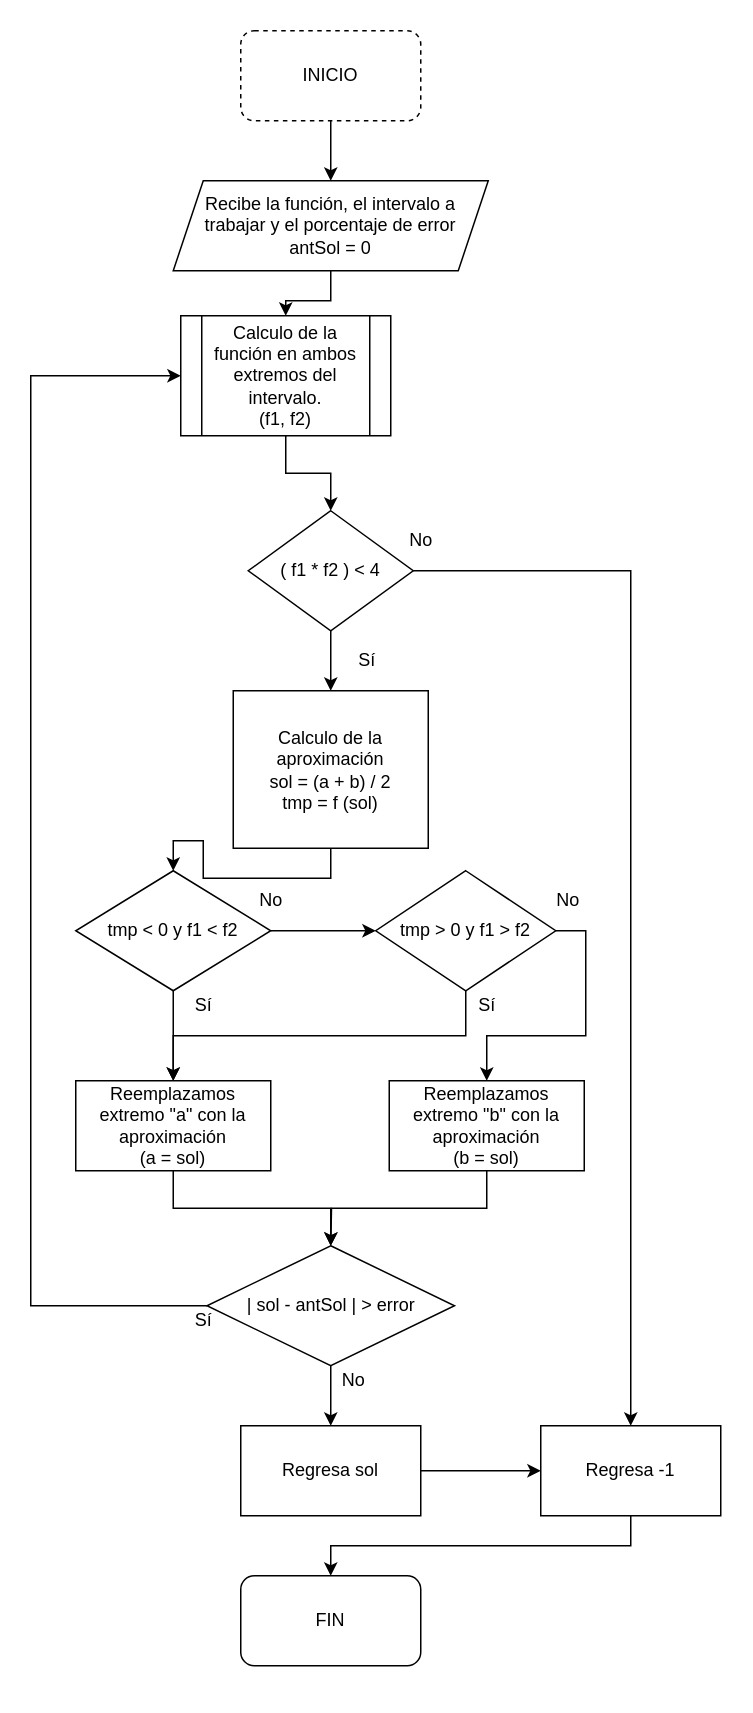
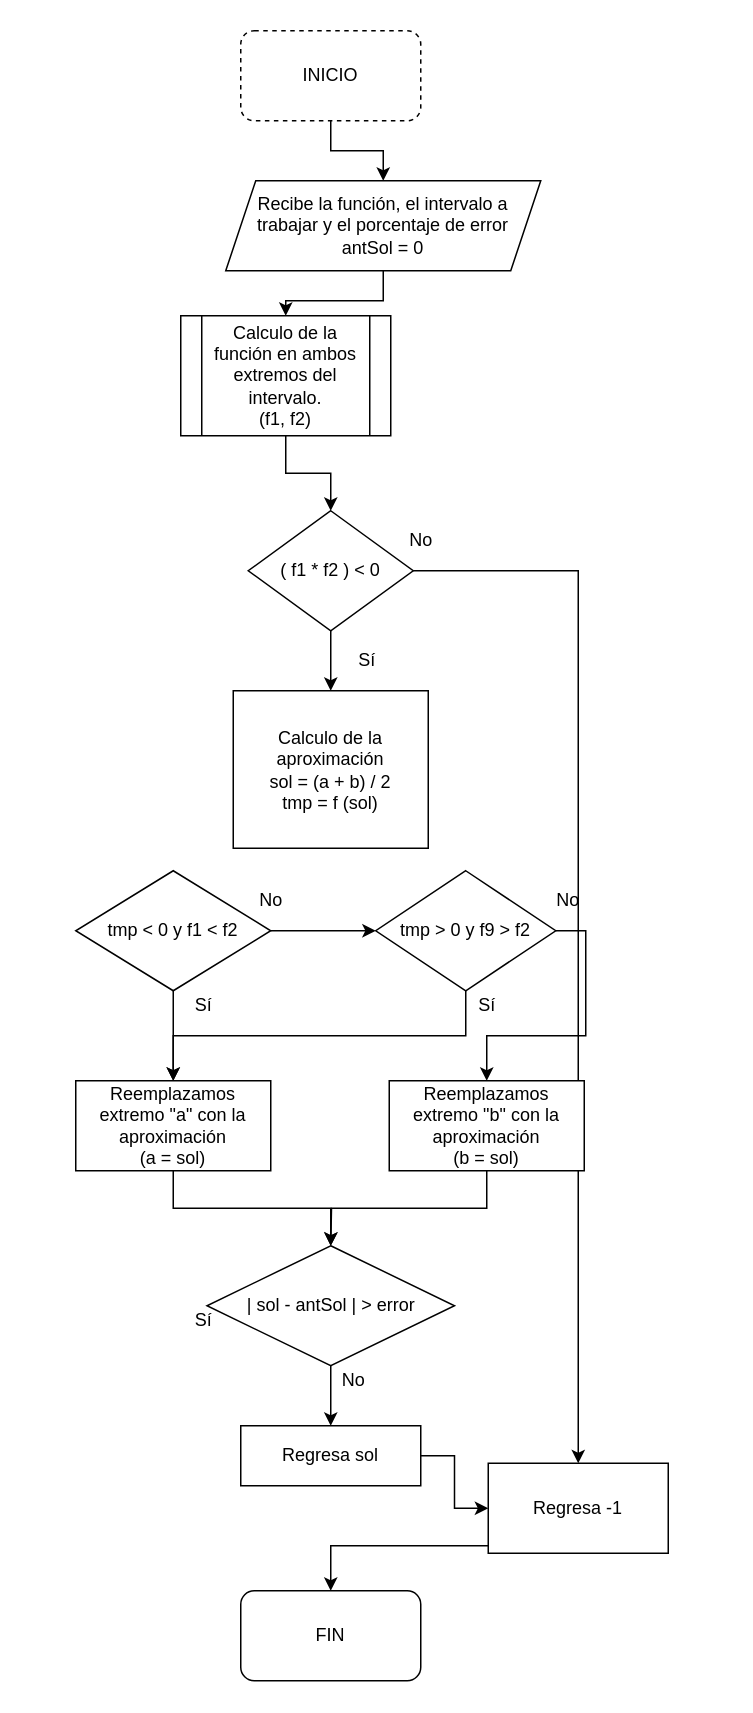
(331, 226) -> (383, 226)
(331, 571) -> (331, 571)
(31, 859) -> none
(238, 878) -> none
(466, 931) -> (466, 931)
(331, 1471) -> (331, 1456)
(631, 1471) -> (578, 1508)
(331, 1621) -> (331, 1636)
